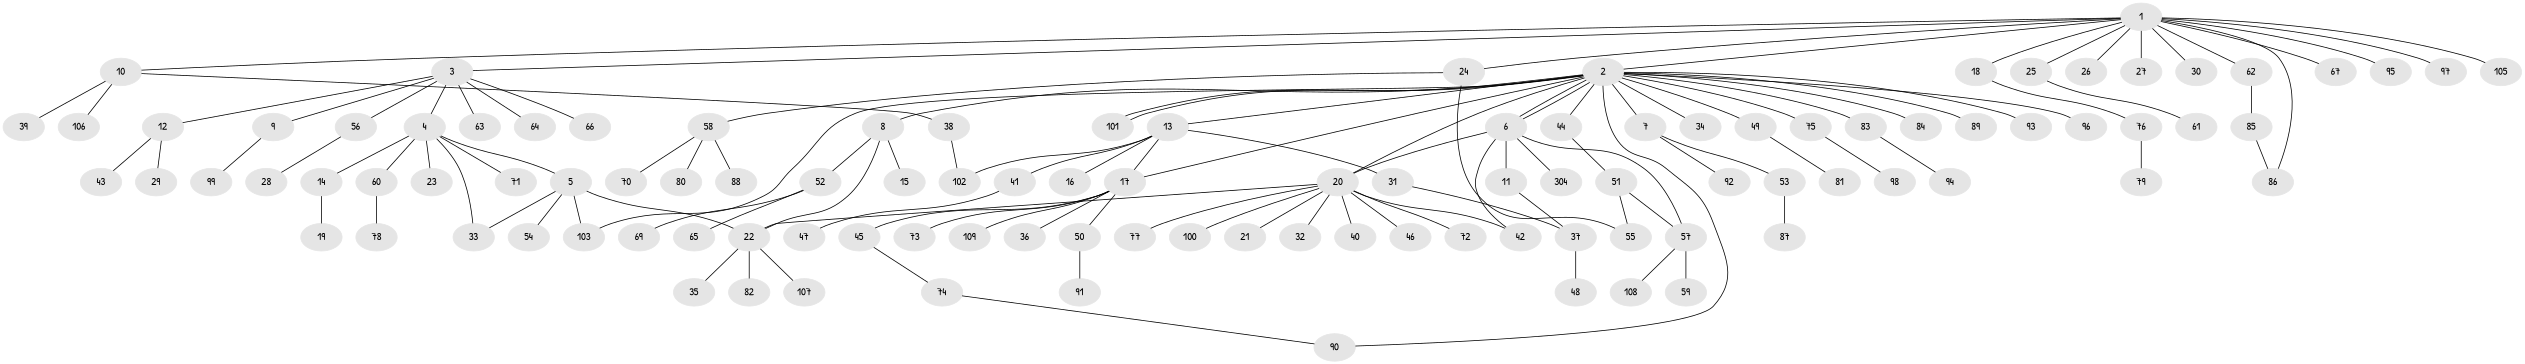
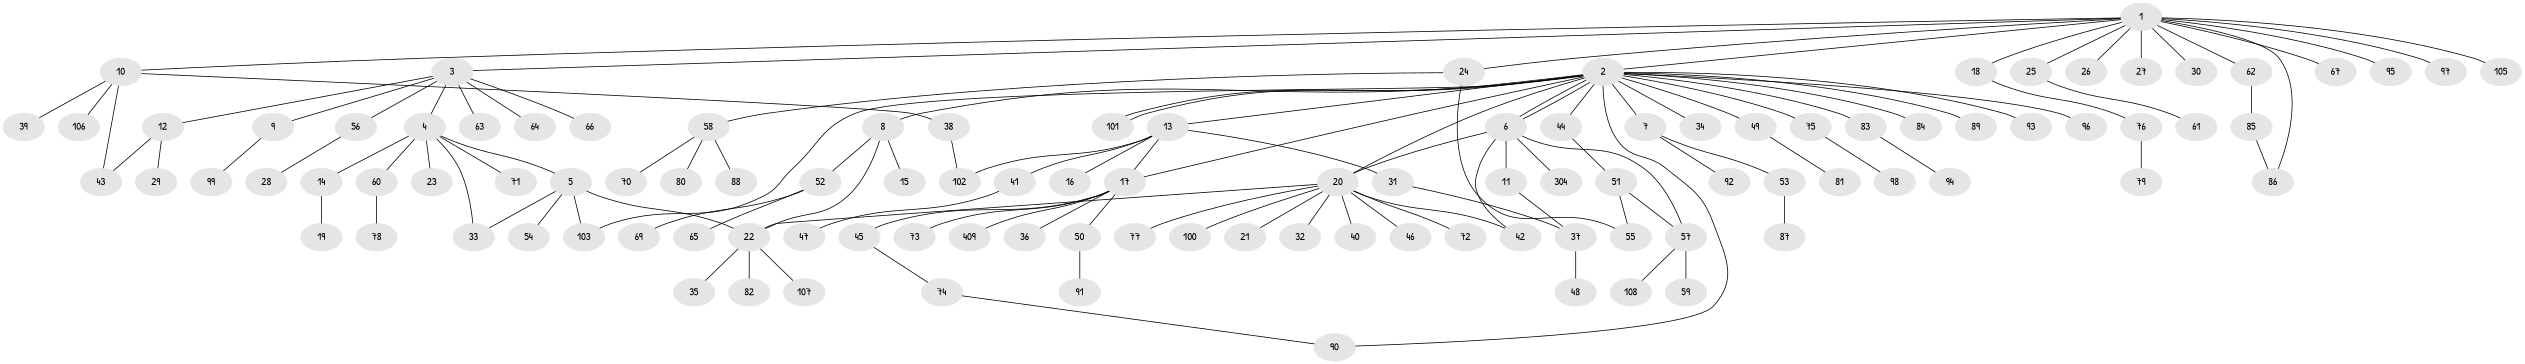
none -> (111, 127)
(970, 237) -> (970, 237)
